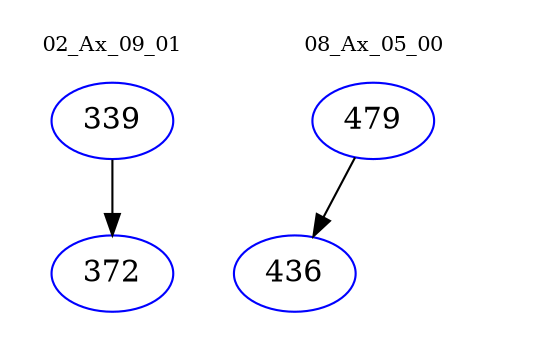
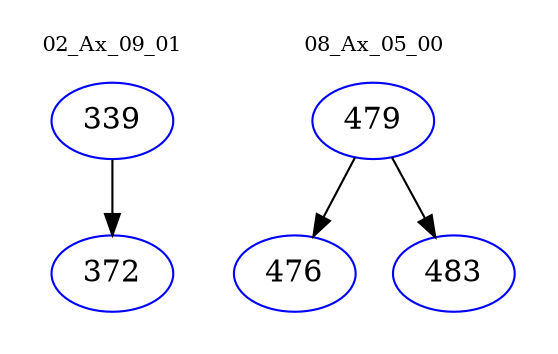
(295, 274) -> (295, 274)
none -> (454, 274)
